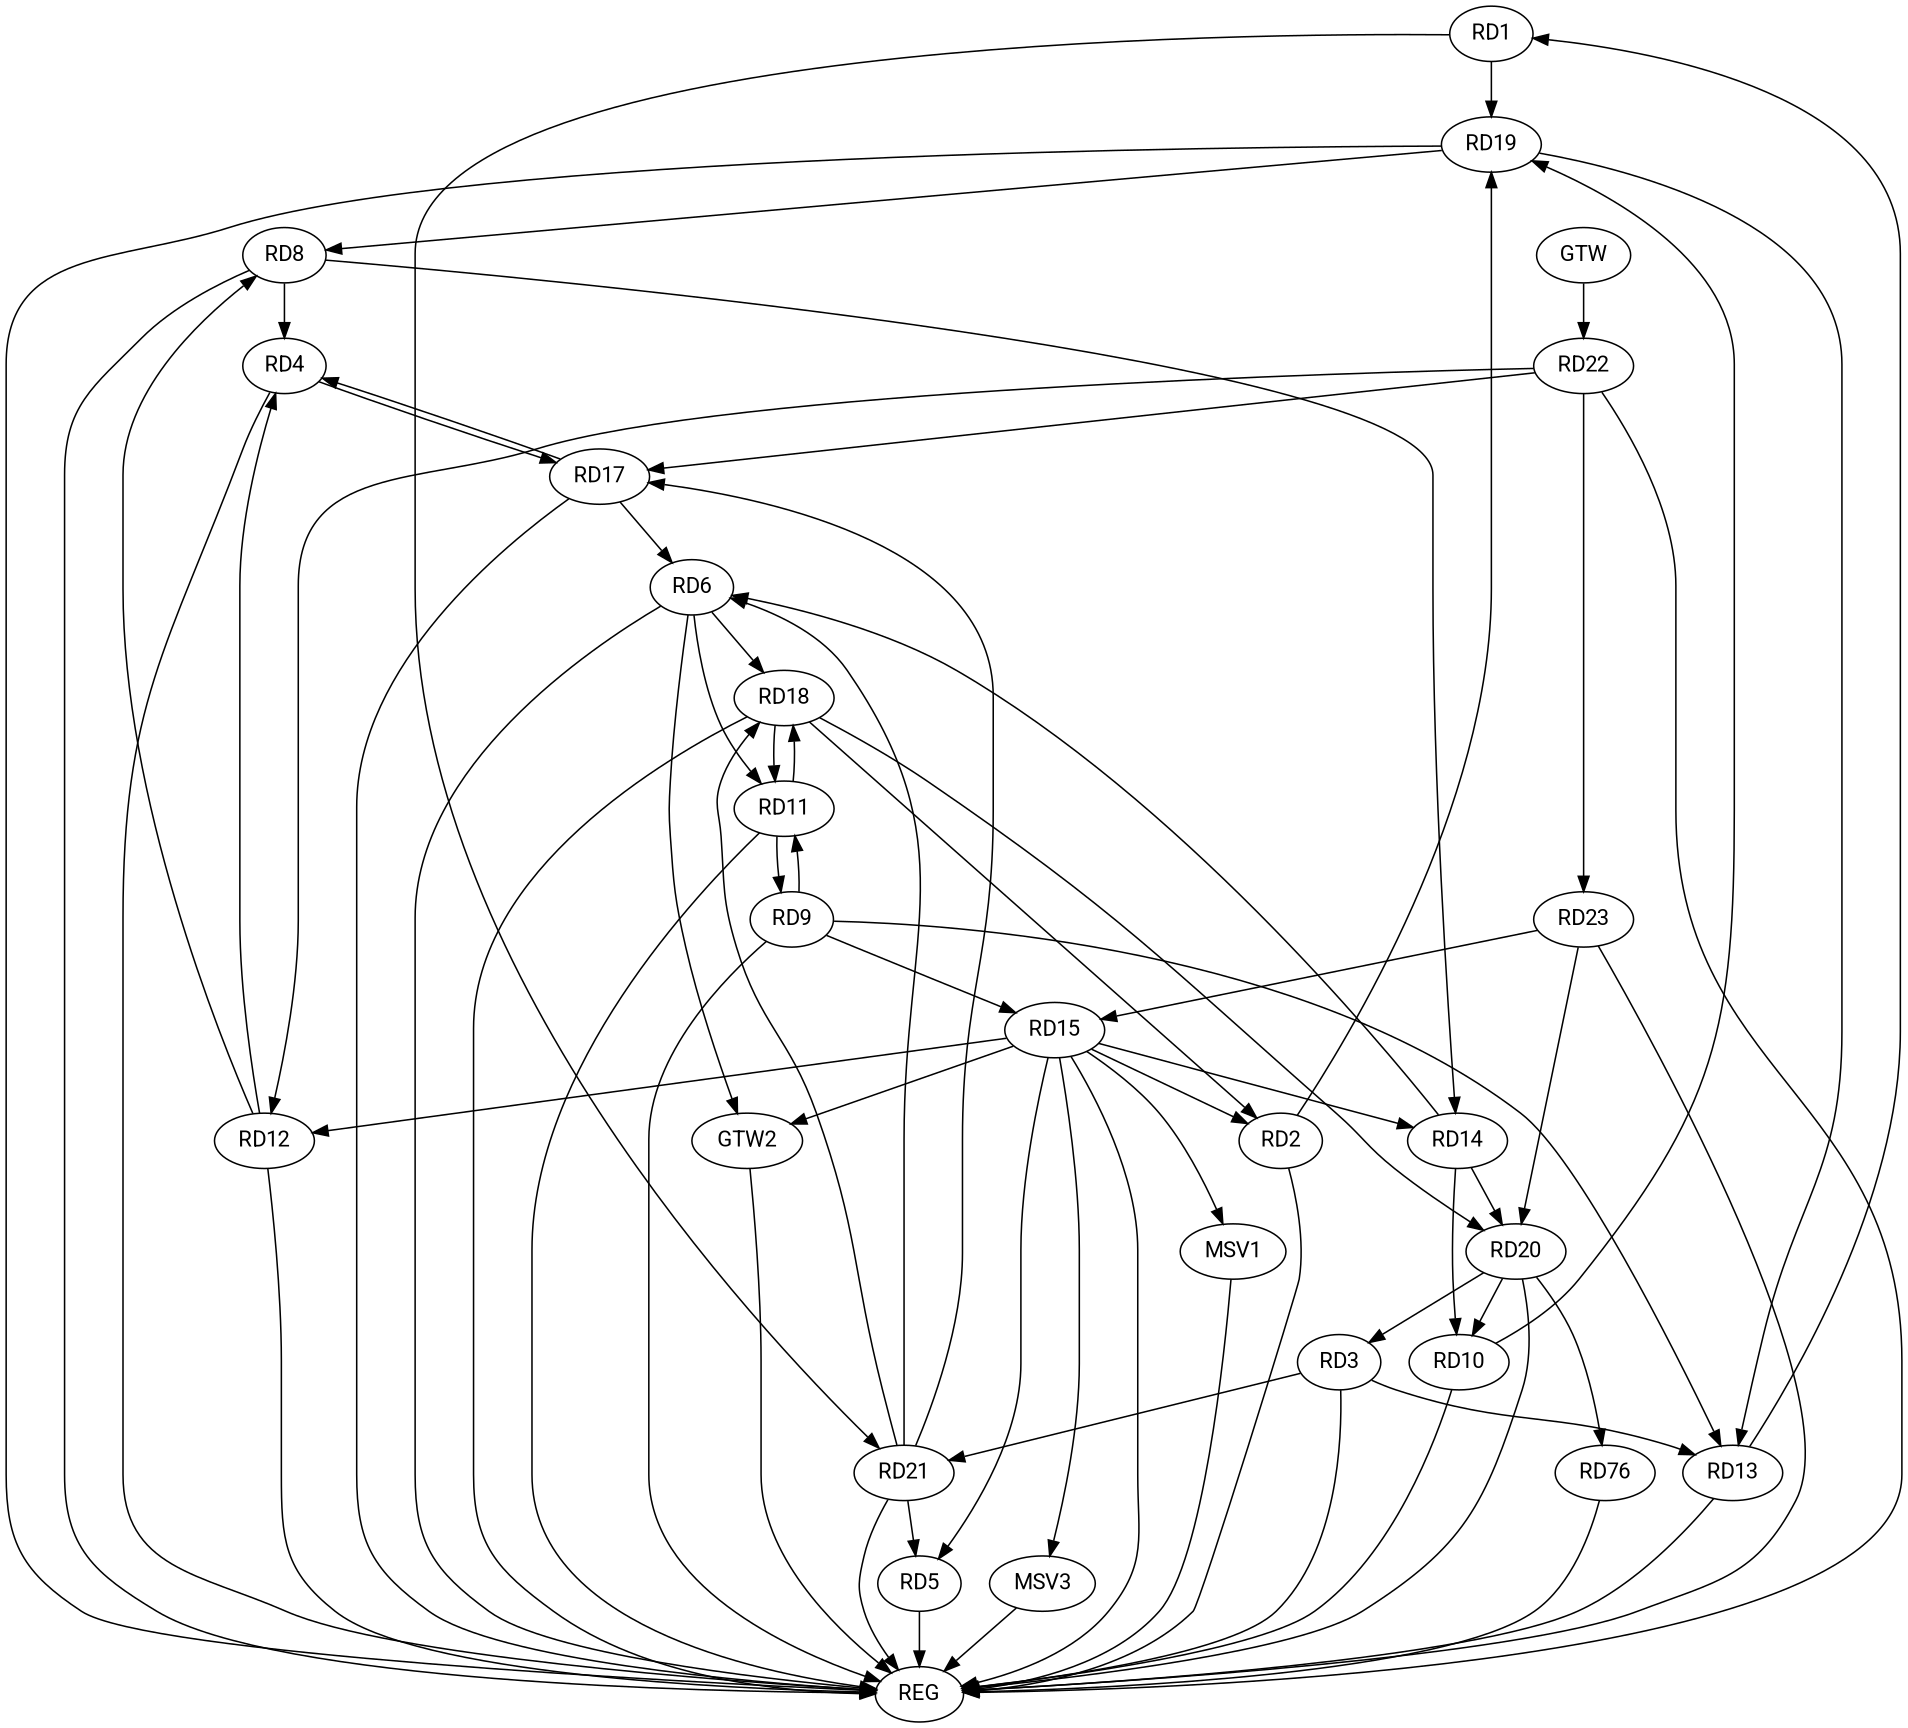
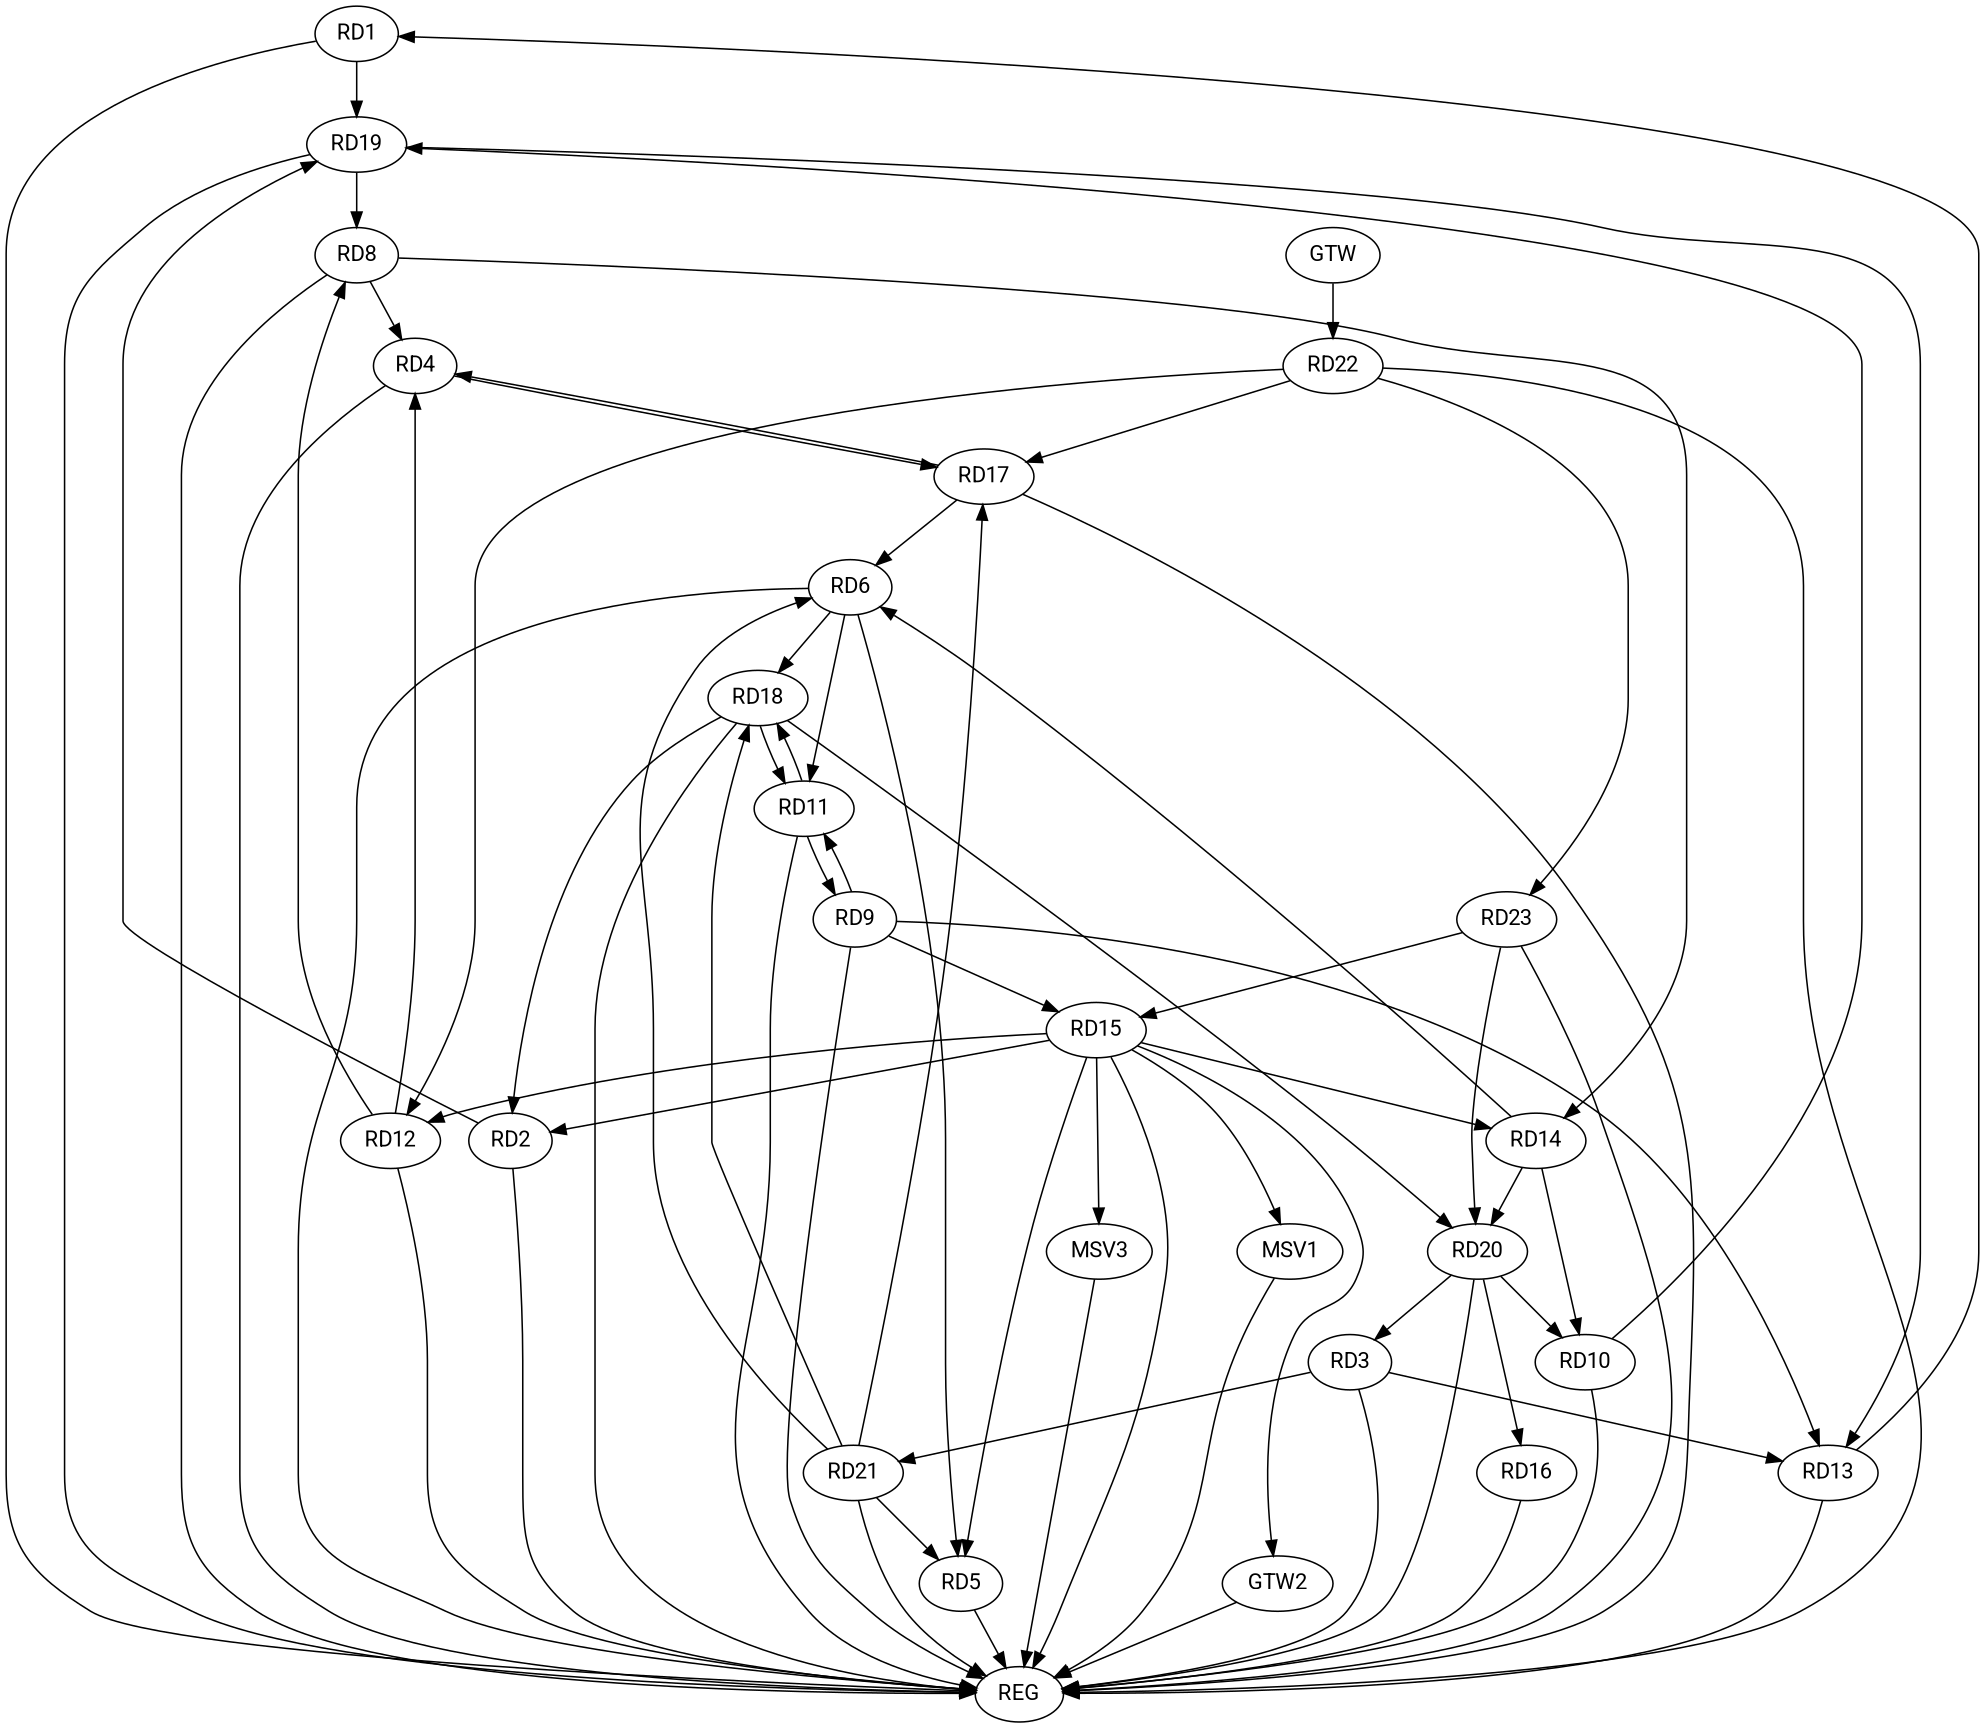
(415, 363) -> (6, 1184)
(672, 860) -> (943, 1074)
(1605, 1473) -> (1527, 1473)
